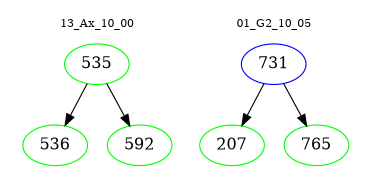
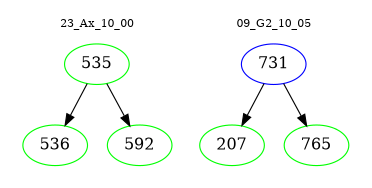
(97, 24) -> (97, 24)
(274, 24) -> (274, 24)
